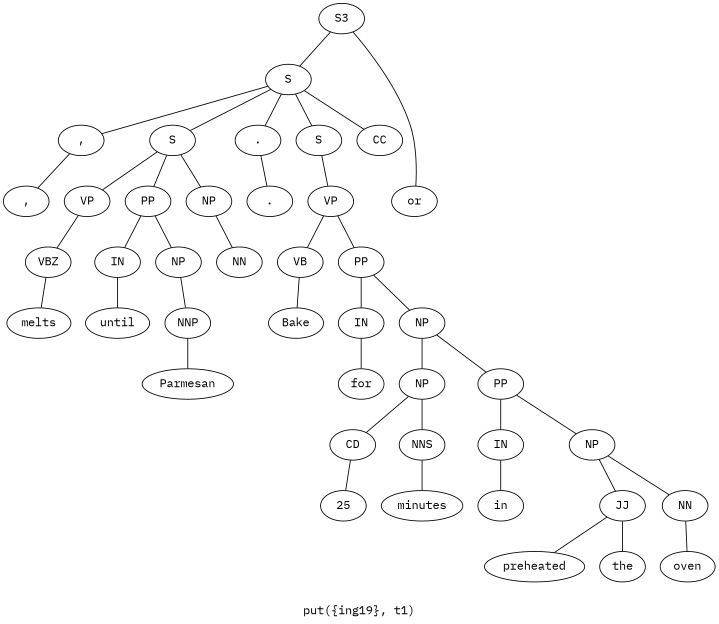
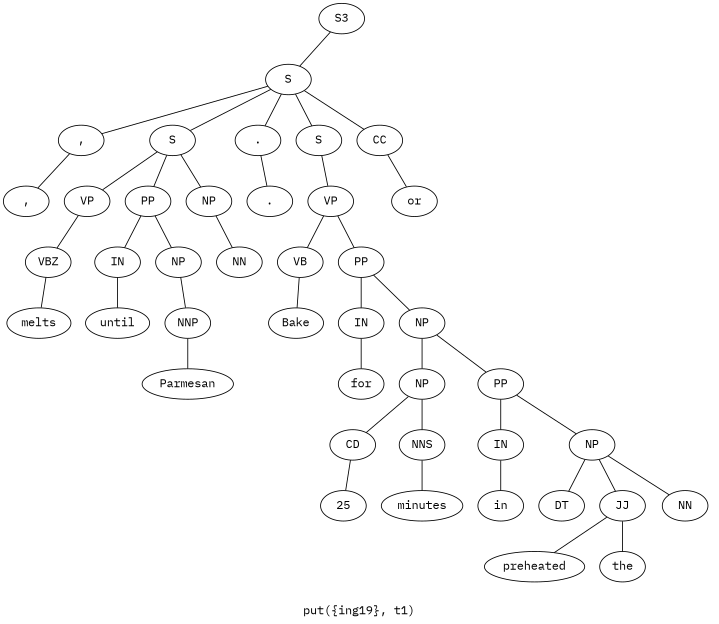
(401, 103) -> (397, 171)
none -> (562, 506)
(688, 567) -> none
